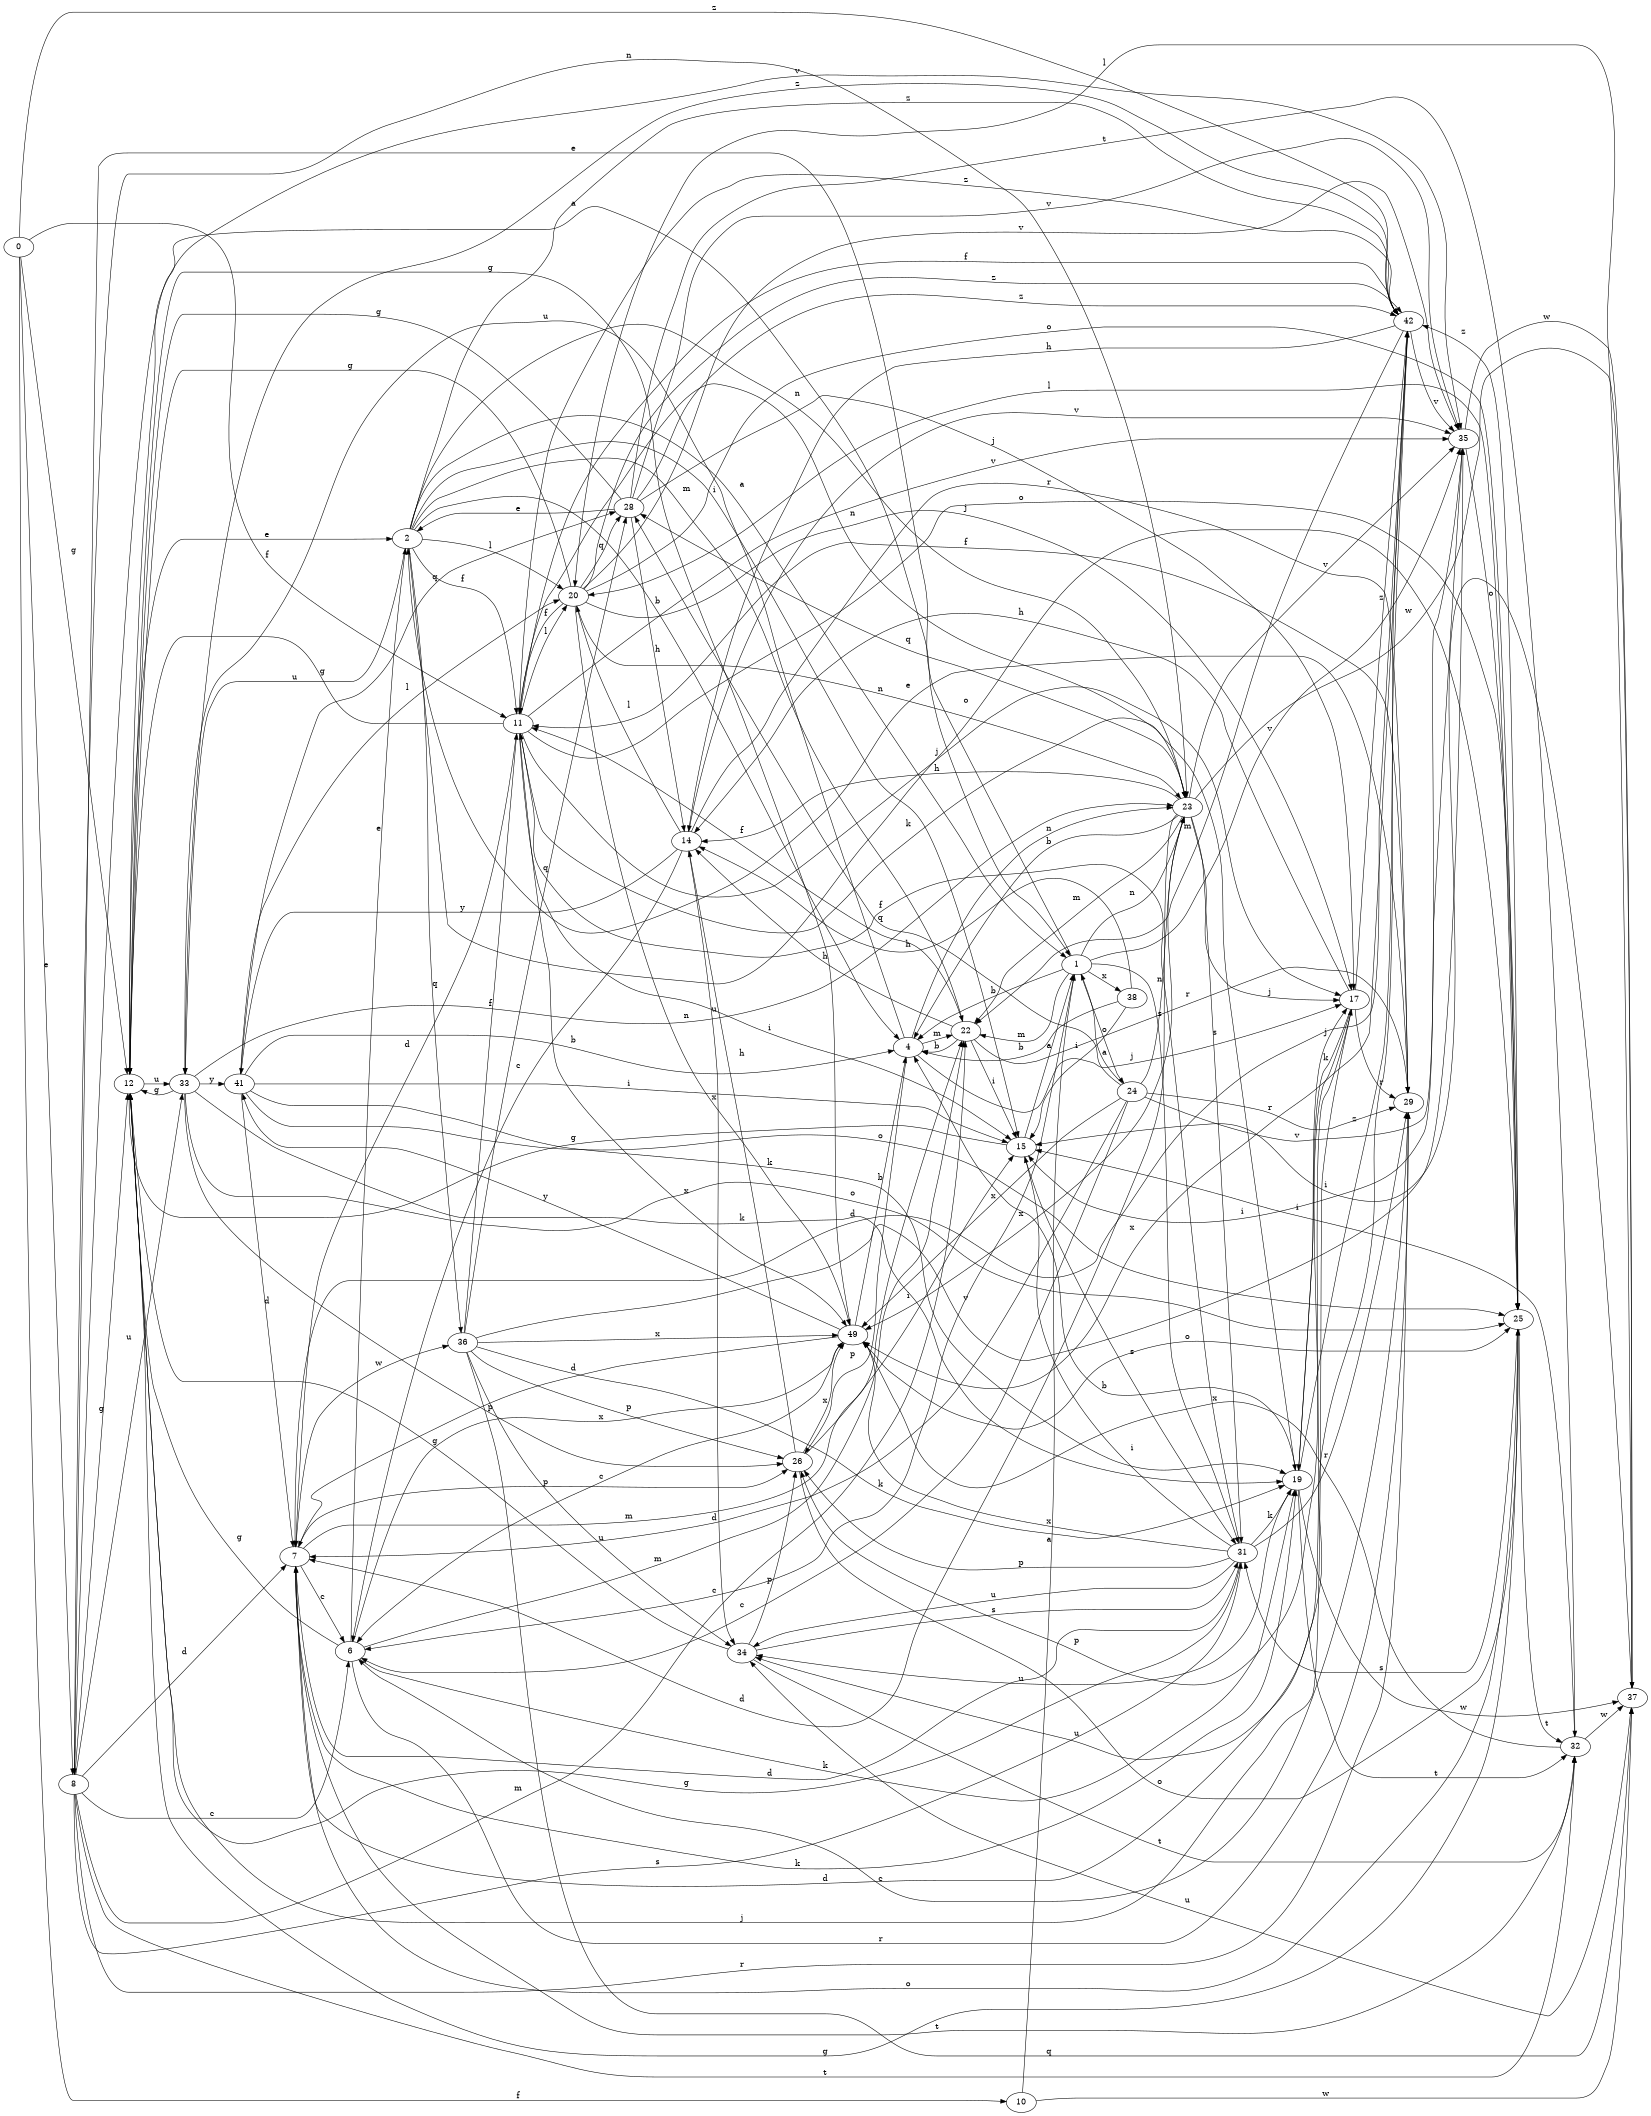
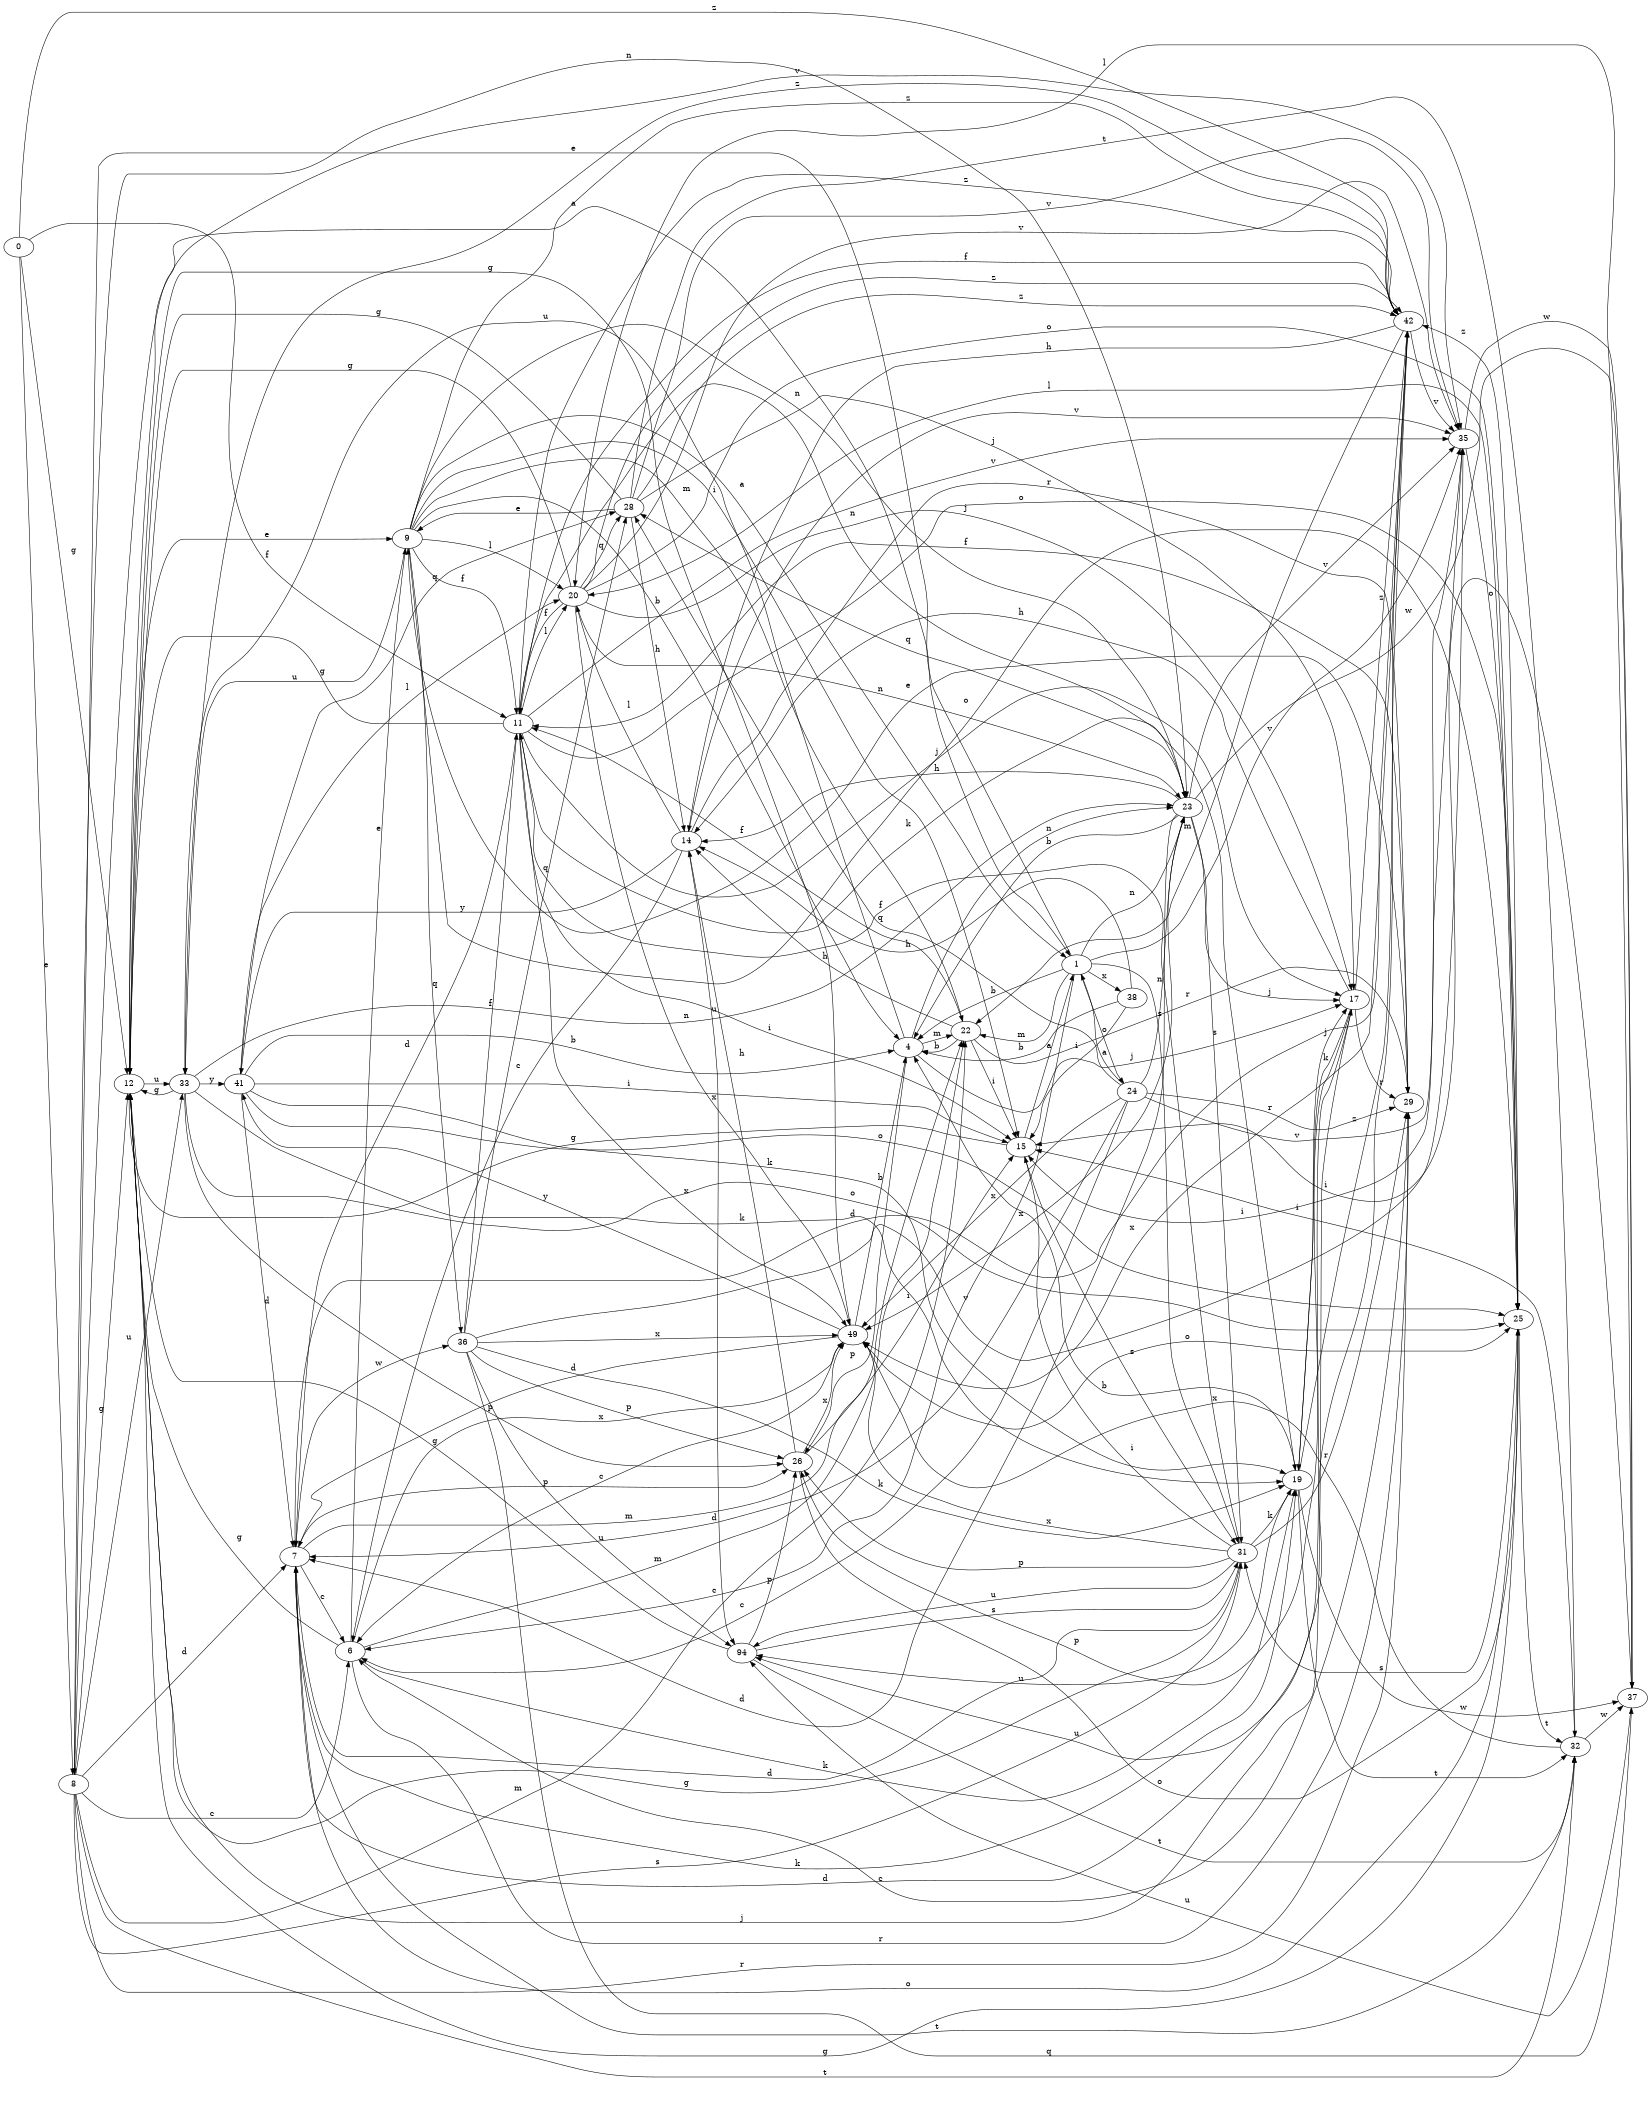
(407, 539) -> (407, 539)
(1077, 914) -> none
(742, 1653) -> (742, 1653)
(1021, 2103) -> none
